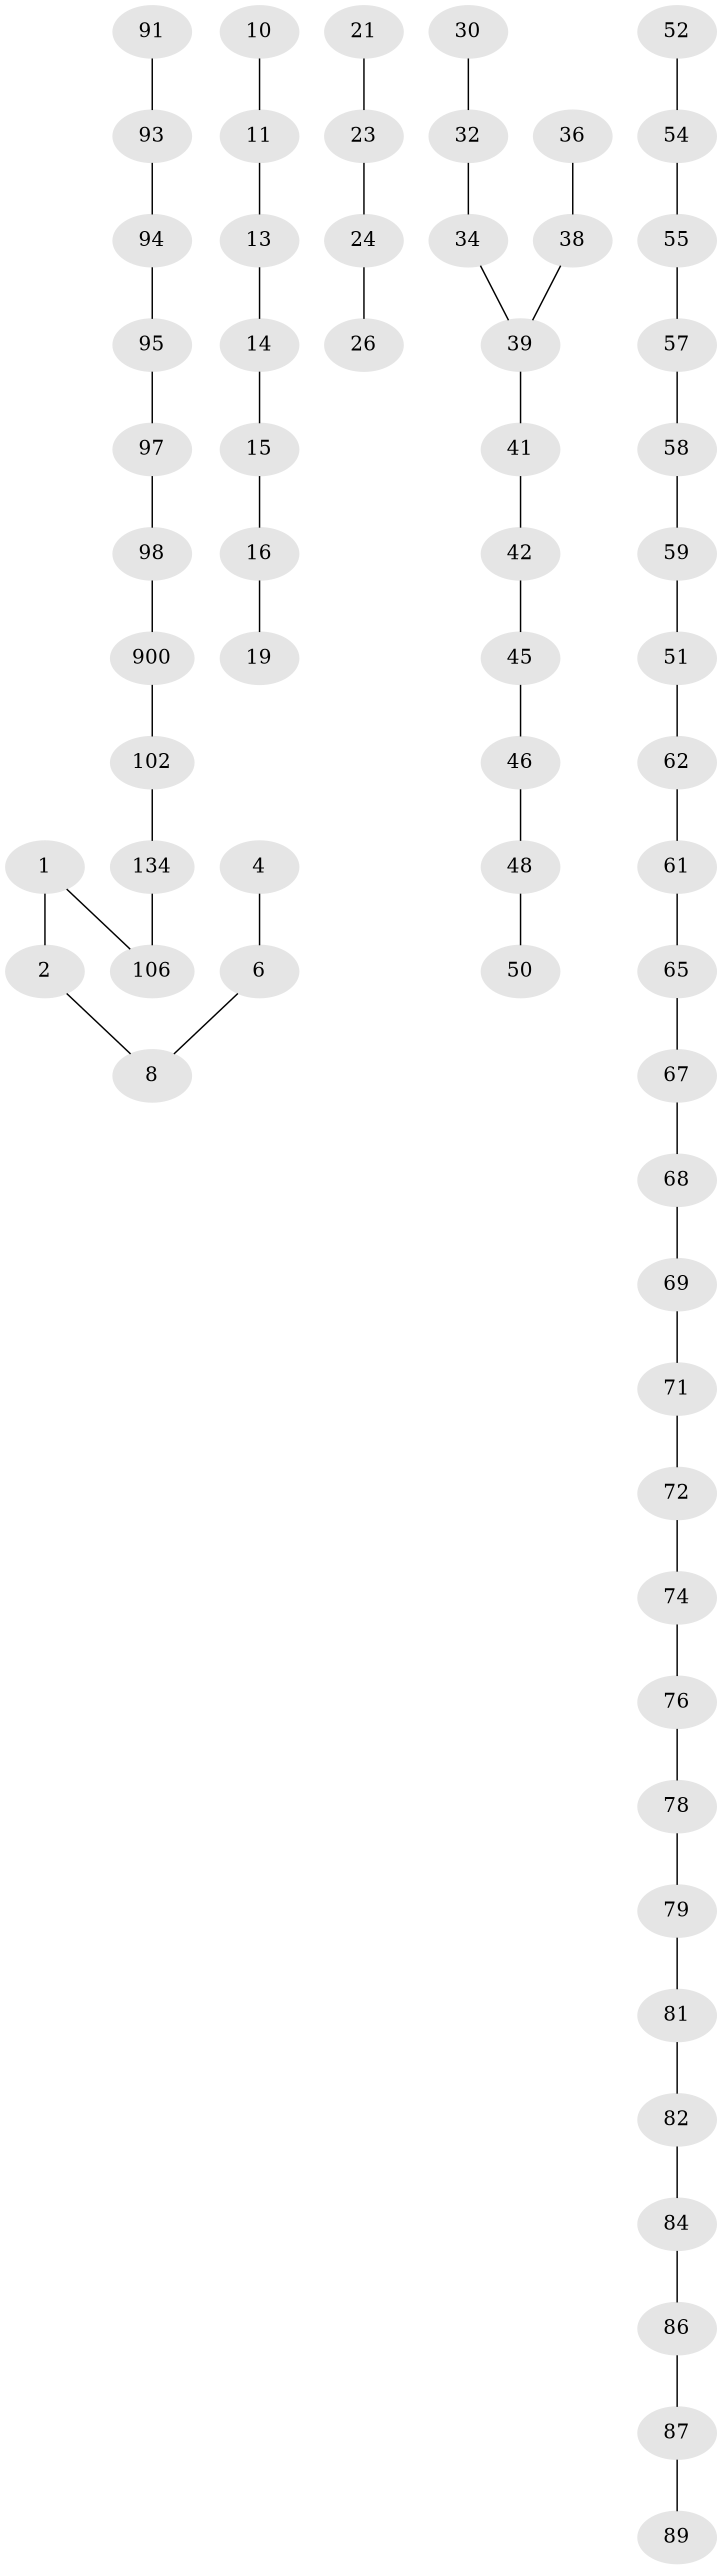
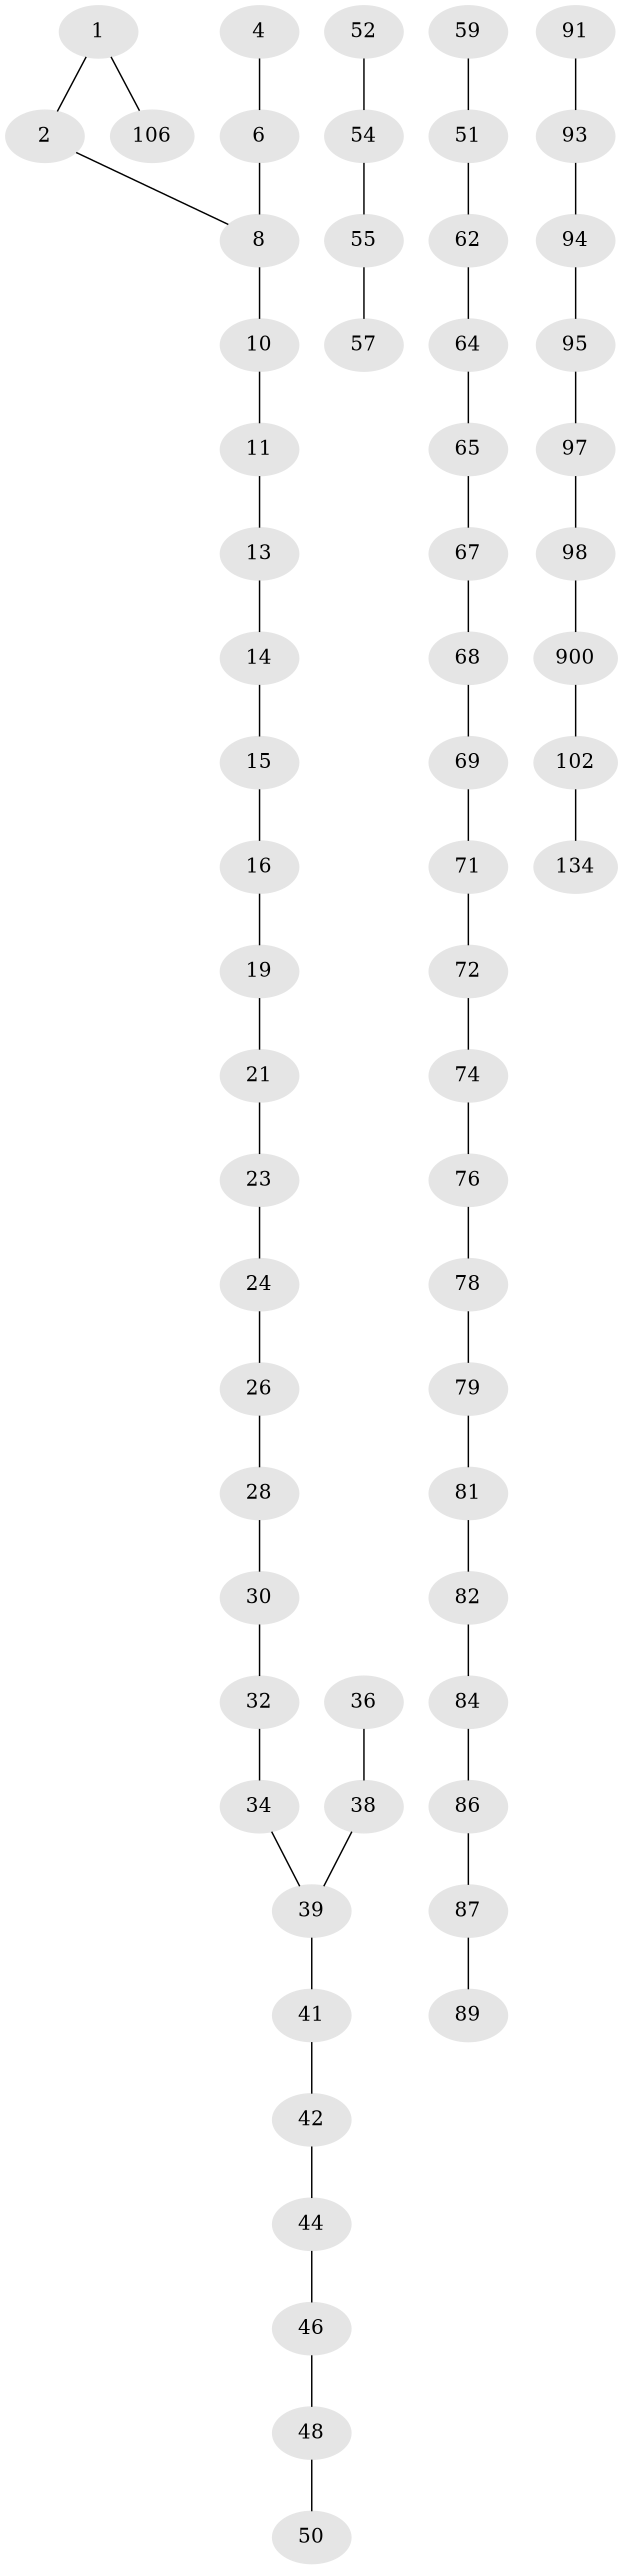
none -> (260, 293)
(677, 450) -> none
(521, 658) -> (312, 2224)
(677, 867) -> (468, 345)
(152, 919) -> none
none -> (260, 1024)
none -> (260, 1494)
